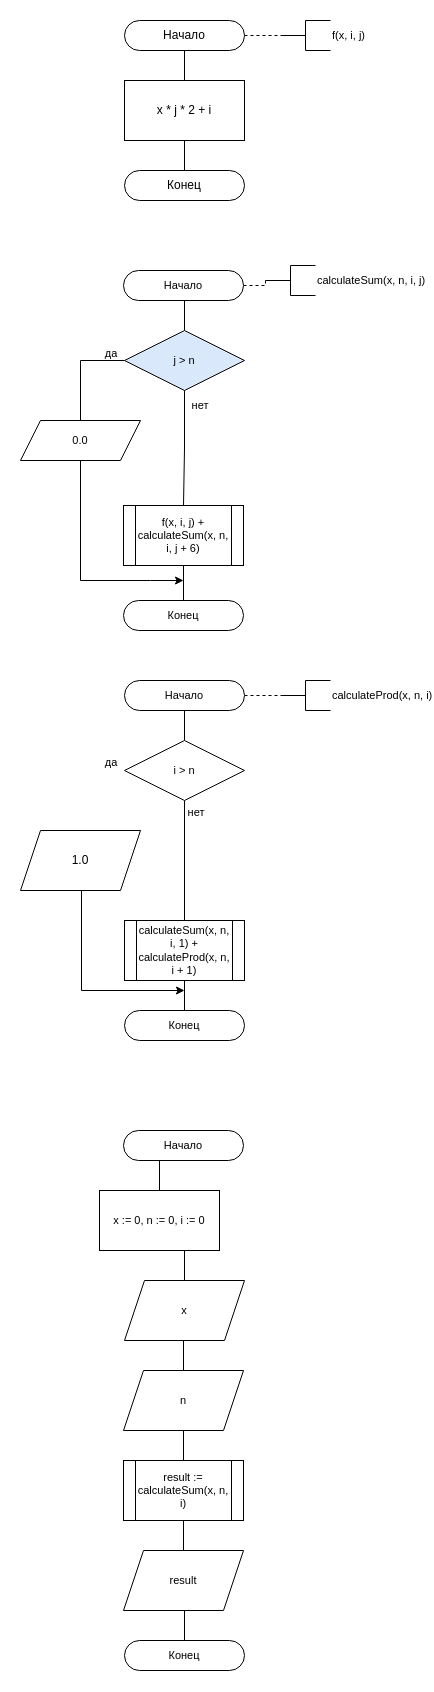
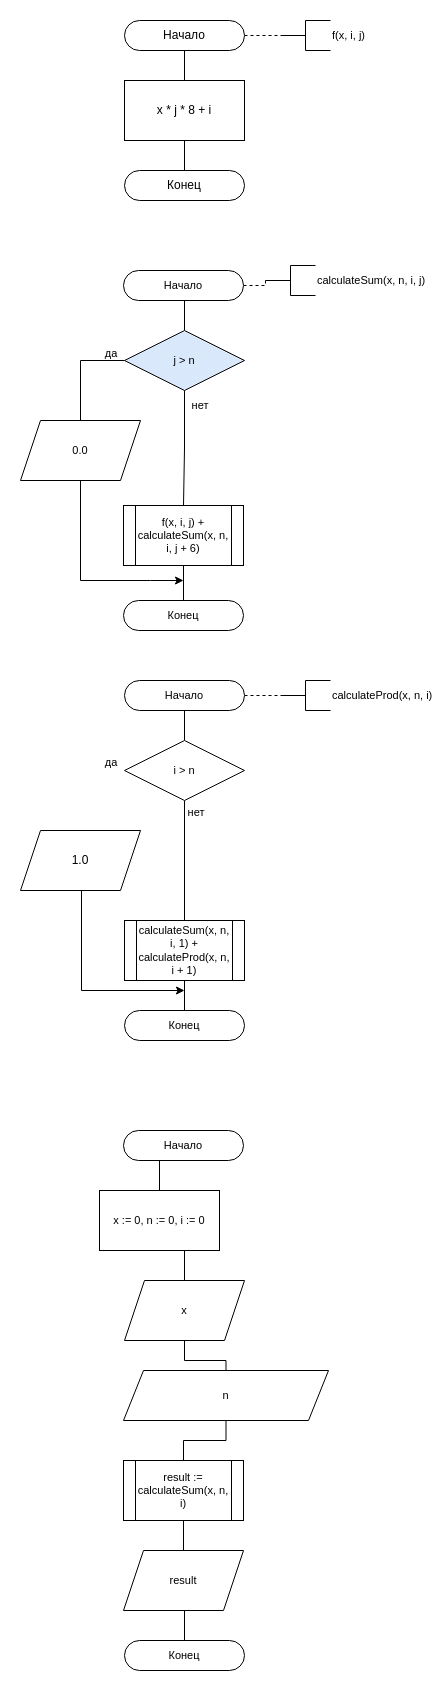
(185, 111) -> (185, 111)
(81, 441) -> (81, 451)
(184, 1401) -> (226, 1396)
